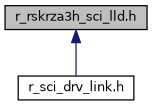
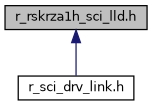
(76, 18) -> (76, 18)
